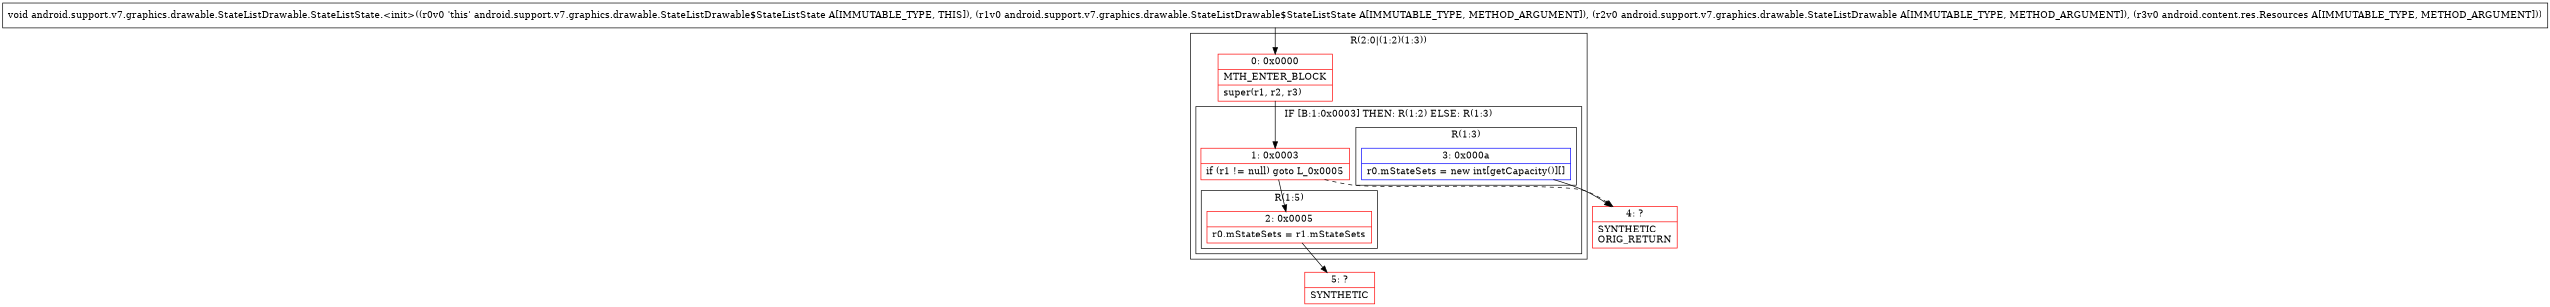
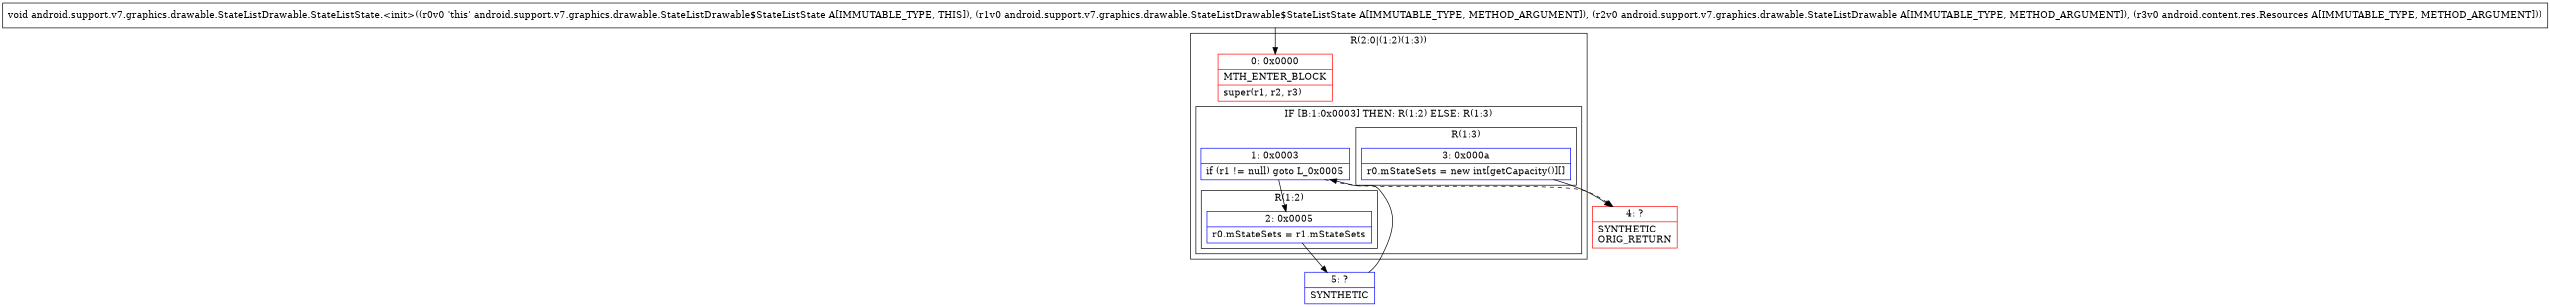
(1275, 121) -> (1391, 211)
(1275, 164) -> (1275, 164)
(1289, 198) -> (1289, 198)
(1289, 227) -> (1289, 227)
(1340, 288) -> (1340, 288)
